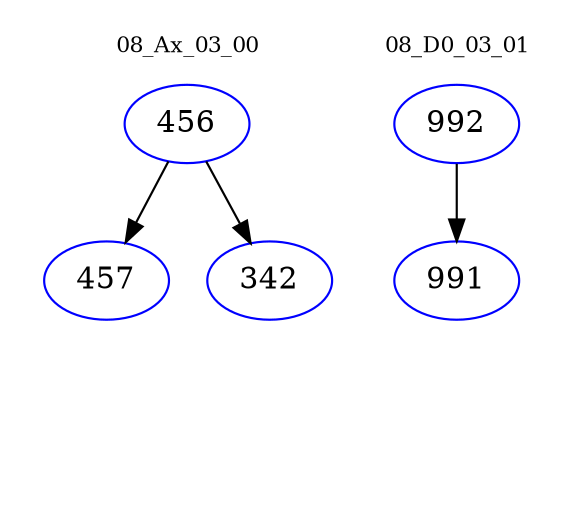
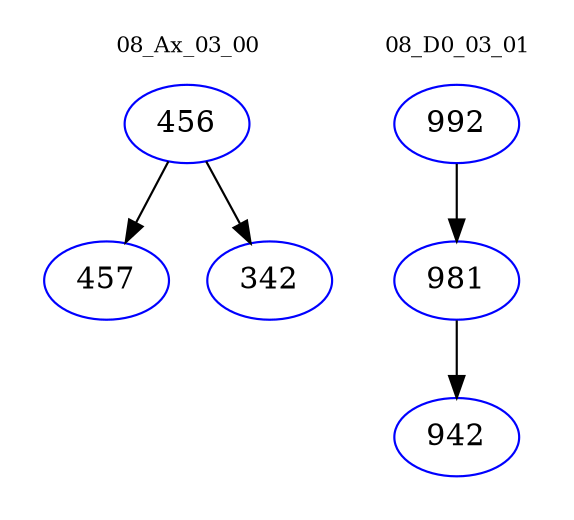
(457, 281) -> (457, 281)
none -> (457, 437)
